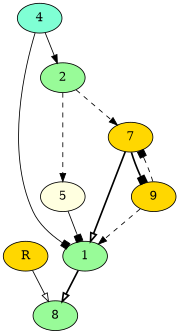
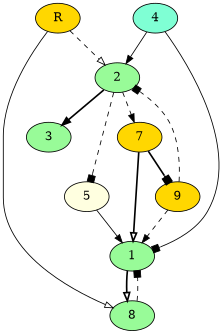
none -> (85, 45)
(63, 133) -> (103, 133)
none -> (49, 137)
(149, 170) -> (173, 131)
(72, 222) -> (107, 223)
none -> (138, 290)
